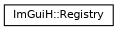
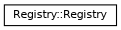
(59, 15) -> (60, 15)
